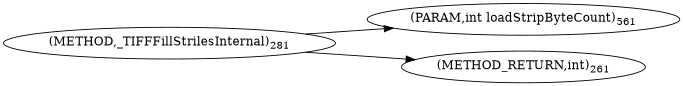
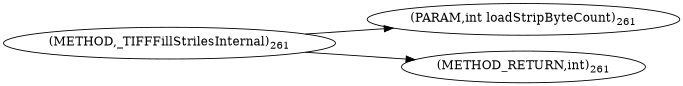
(627, 18) -> (627, 18)
(280, 42) -> (280, 42)
